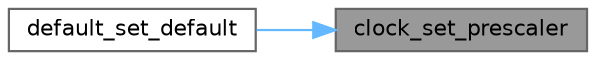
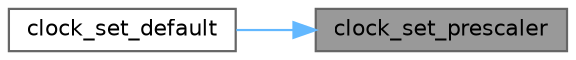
(132, 30) -> (122, 30)
